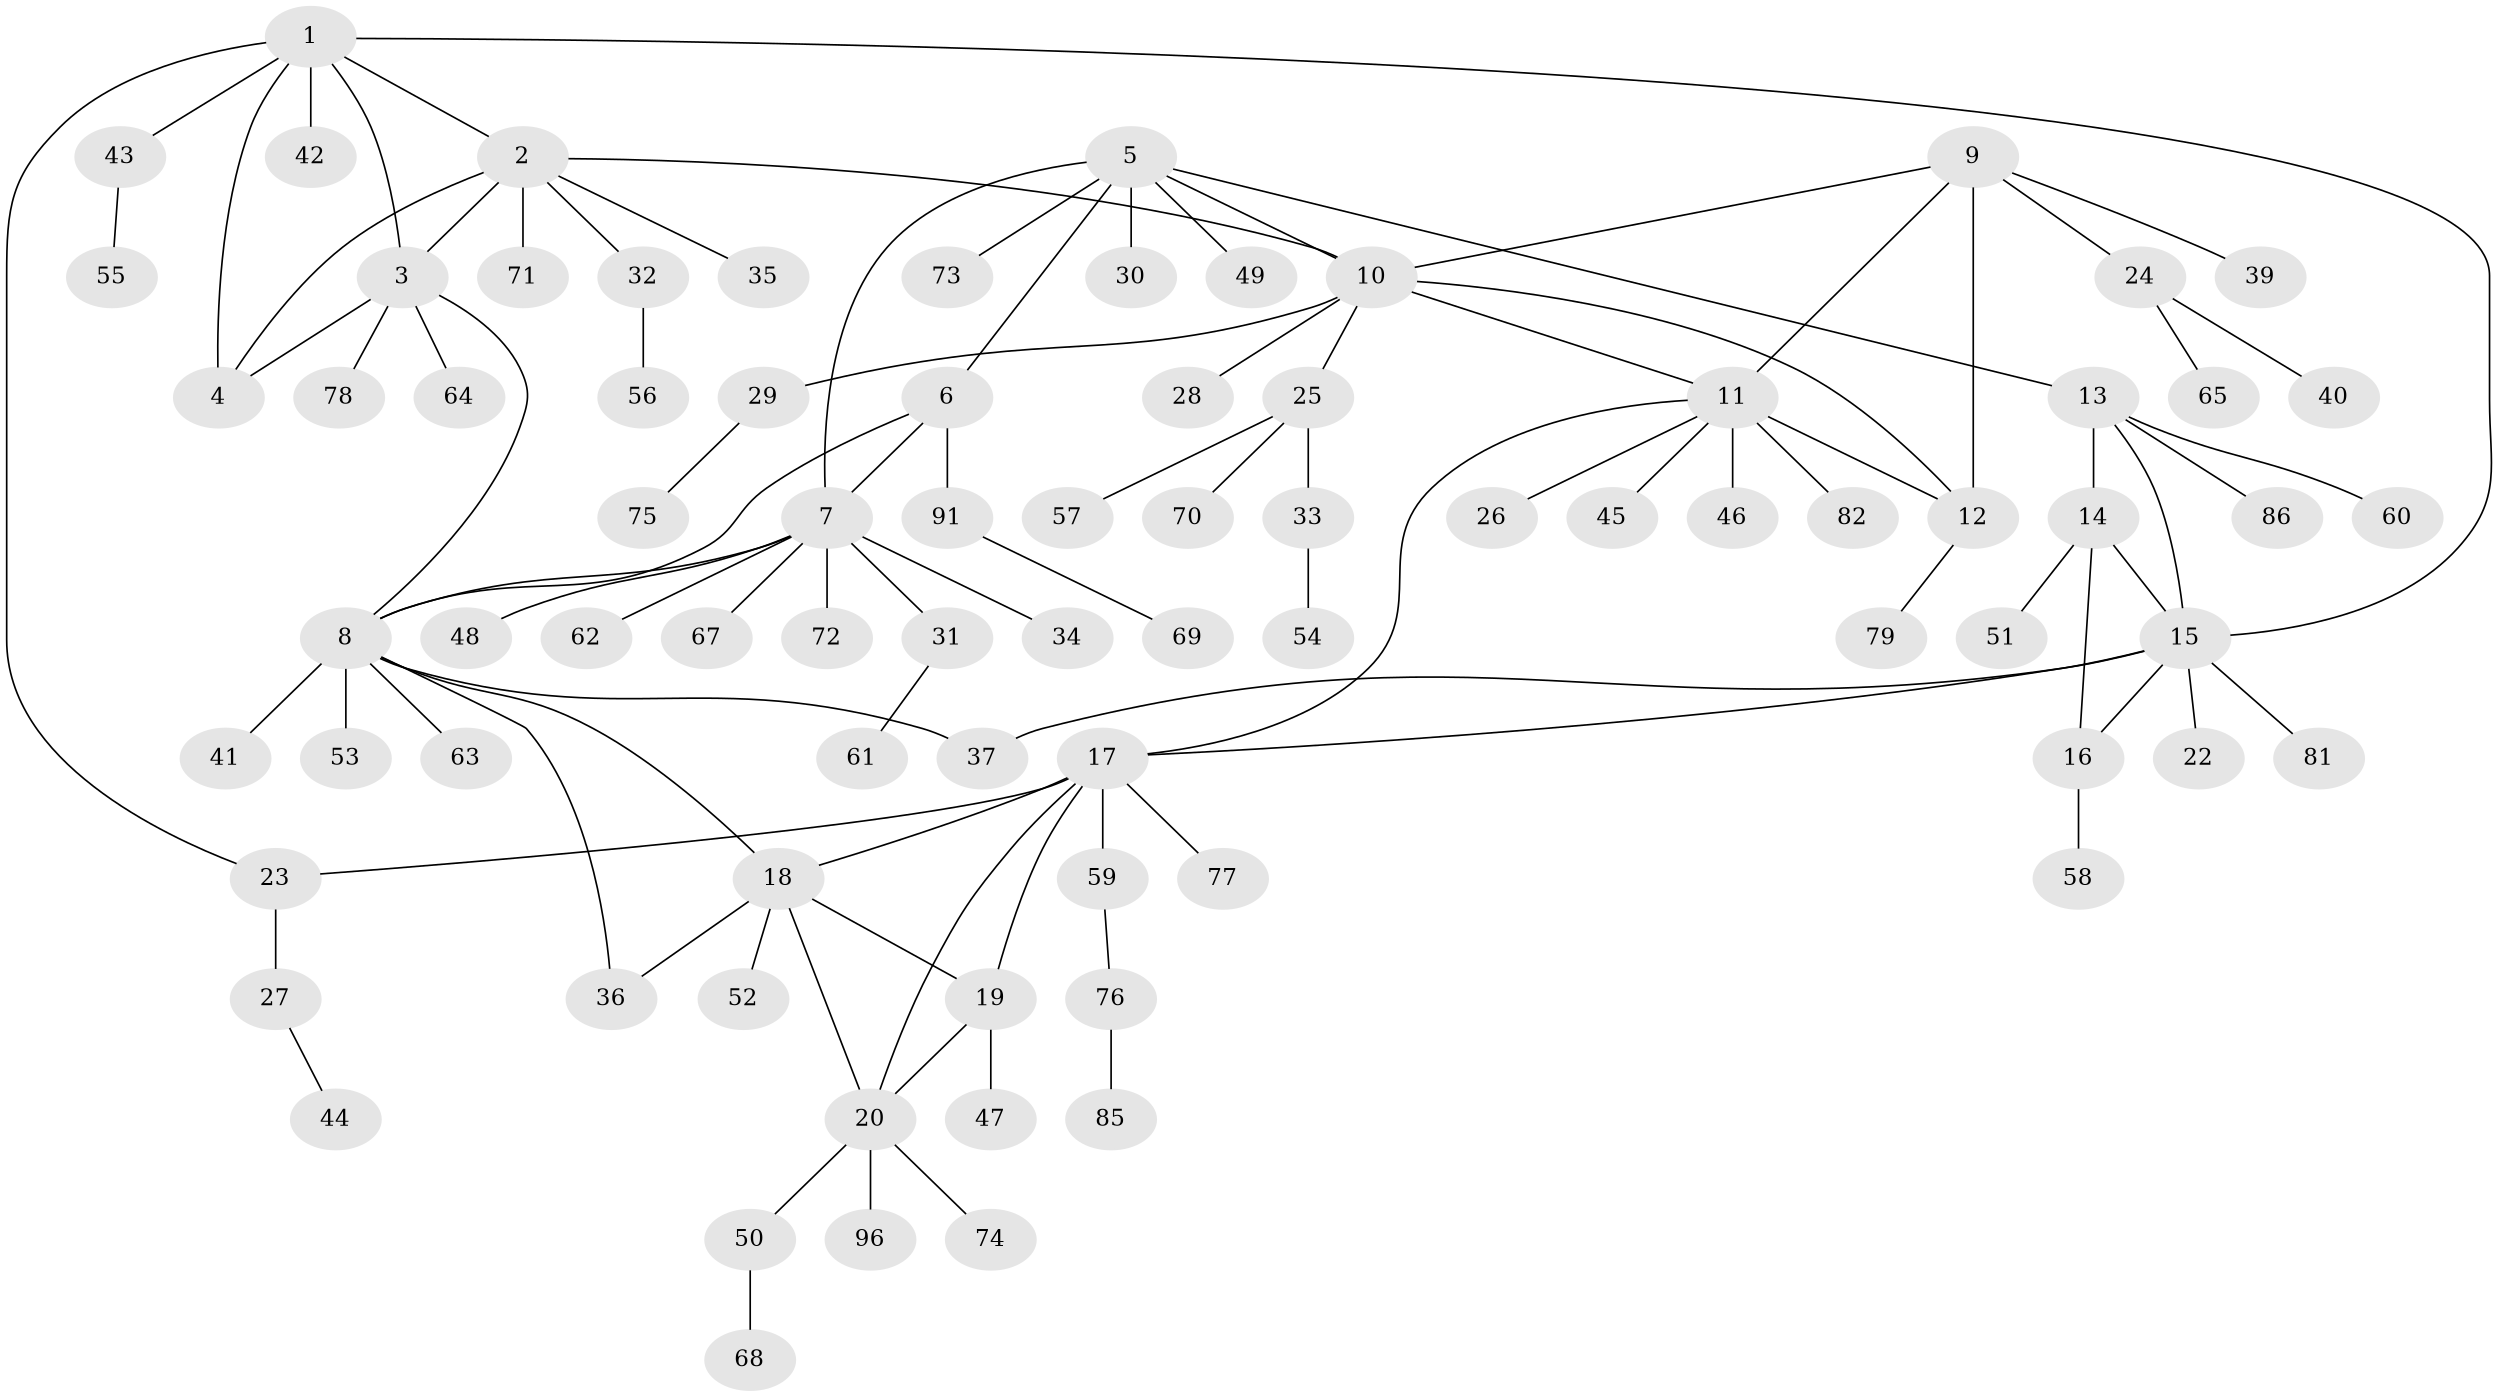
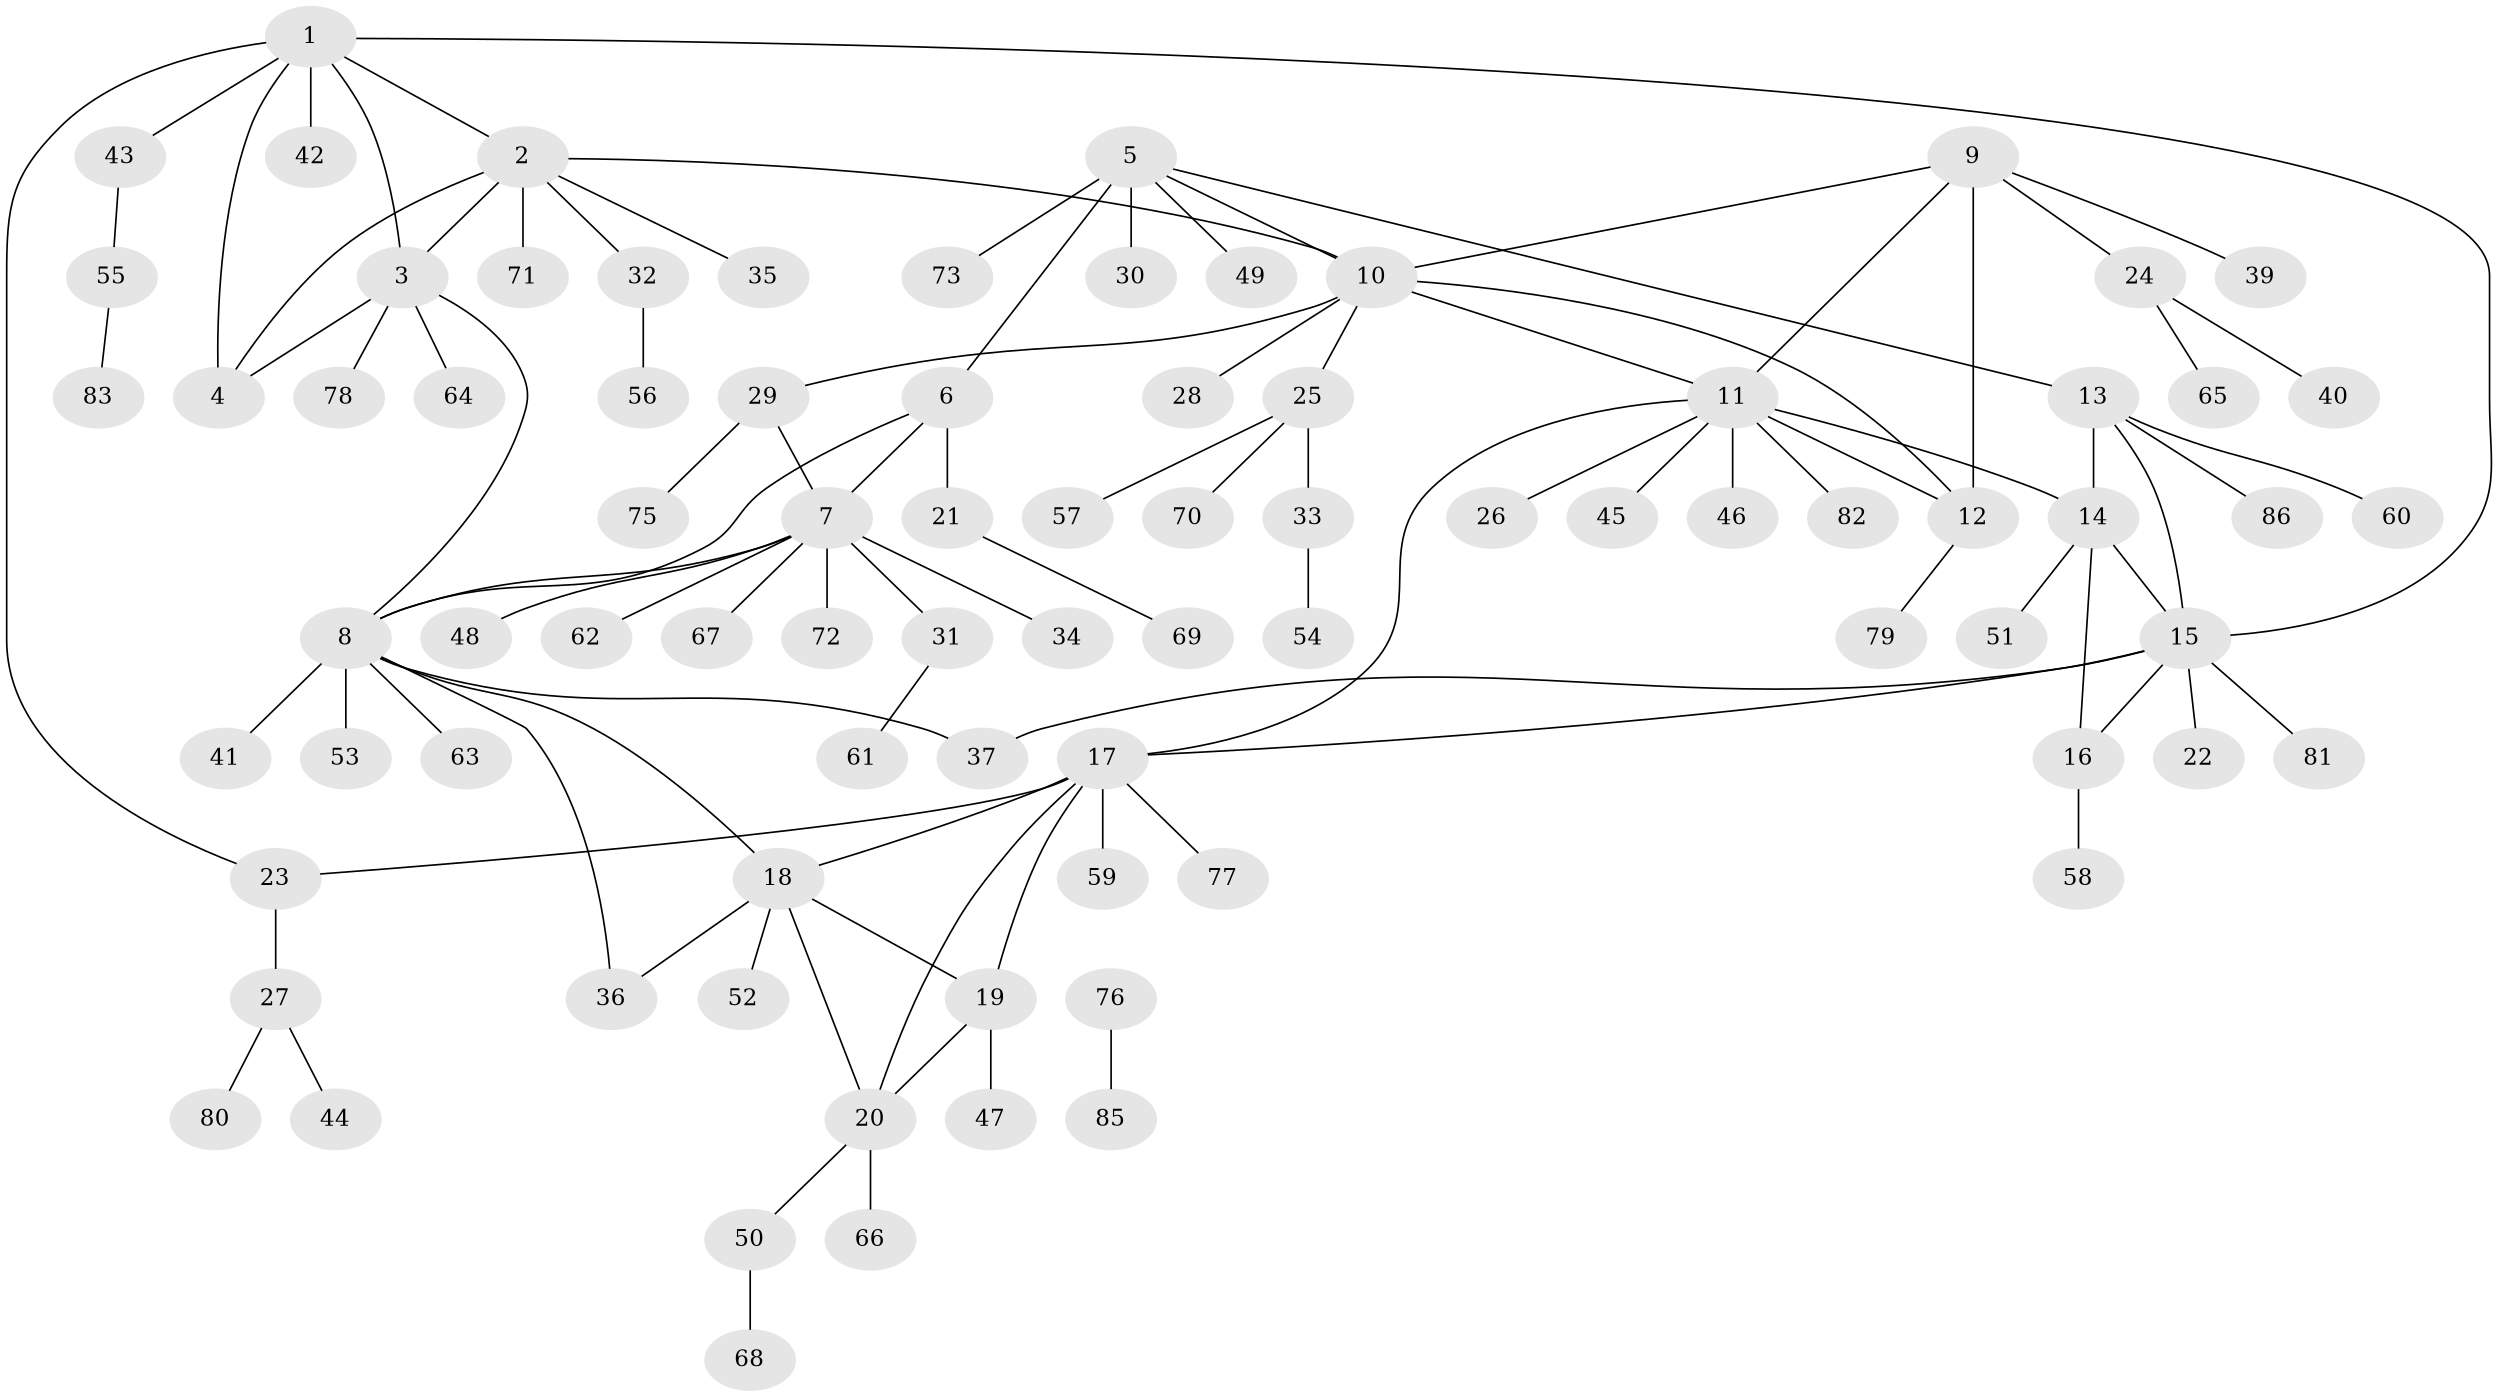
(878, 260) -> (795, 458)
none -> (99, 398)
none -> (1925, 451)
(947, 518) -> (947, 518)
(1107, 939) -> none
none -> (216, 1119)
(871, 1240) -> (871, 1240)
(991, 1240) -> none
